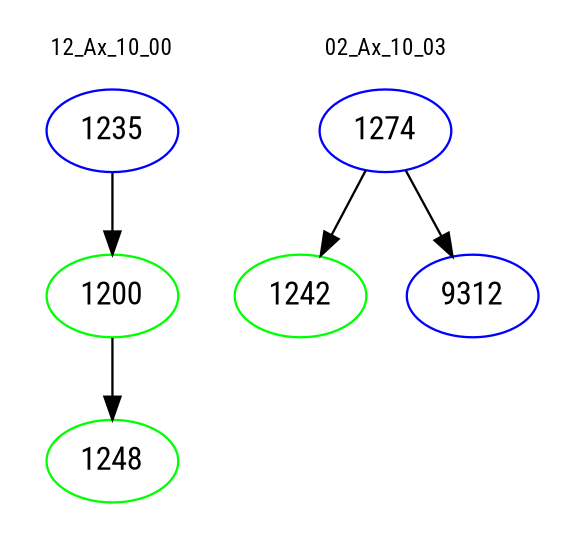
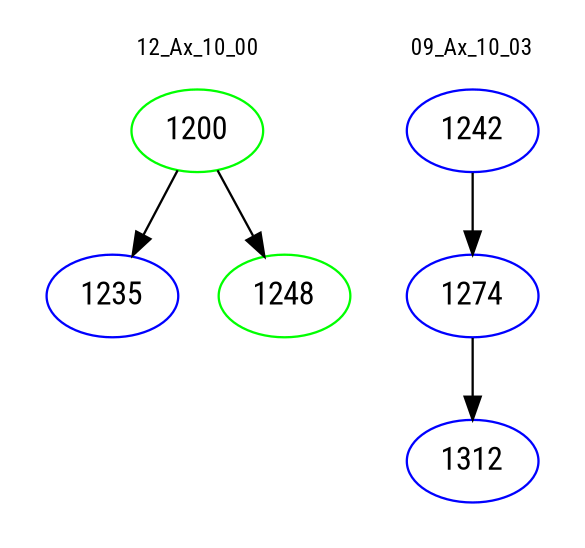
(387, 49) -> (473, 49)
(112, 202) -> (161, 203)
(349, 203) -> (473, 202)
(301, 296) -> (473, 131)
(473, 296) -> (473, 461)
